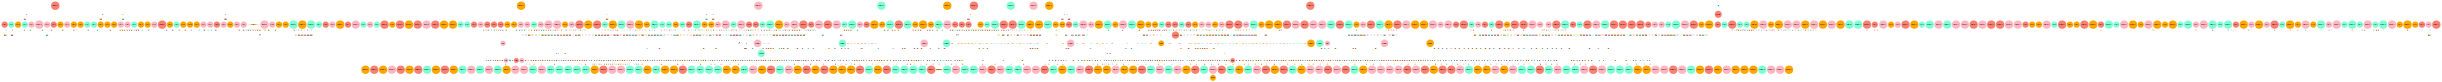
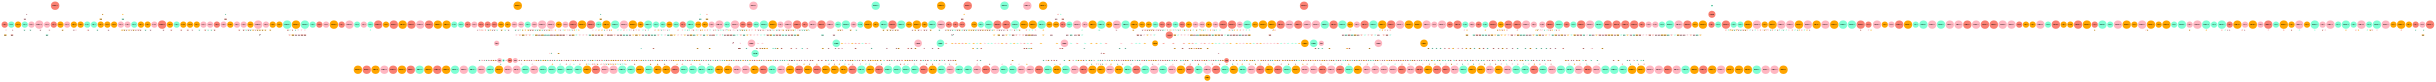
(254, 25) -> (250, 25)
(867, 25) -> (860, 25)
(744, 70) -> (737, 70)
(939, 70) -> (933, 70)
(1133, 70) -> (1128, 70)
